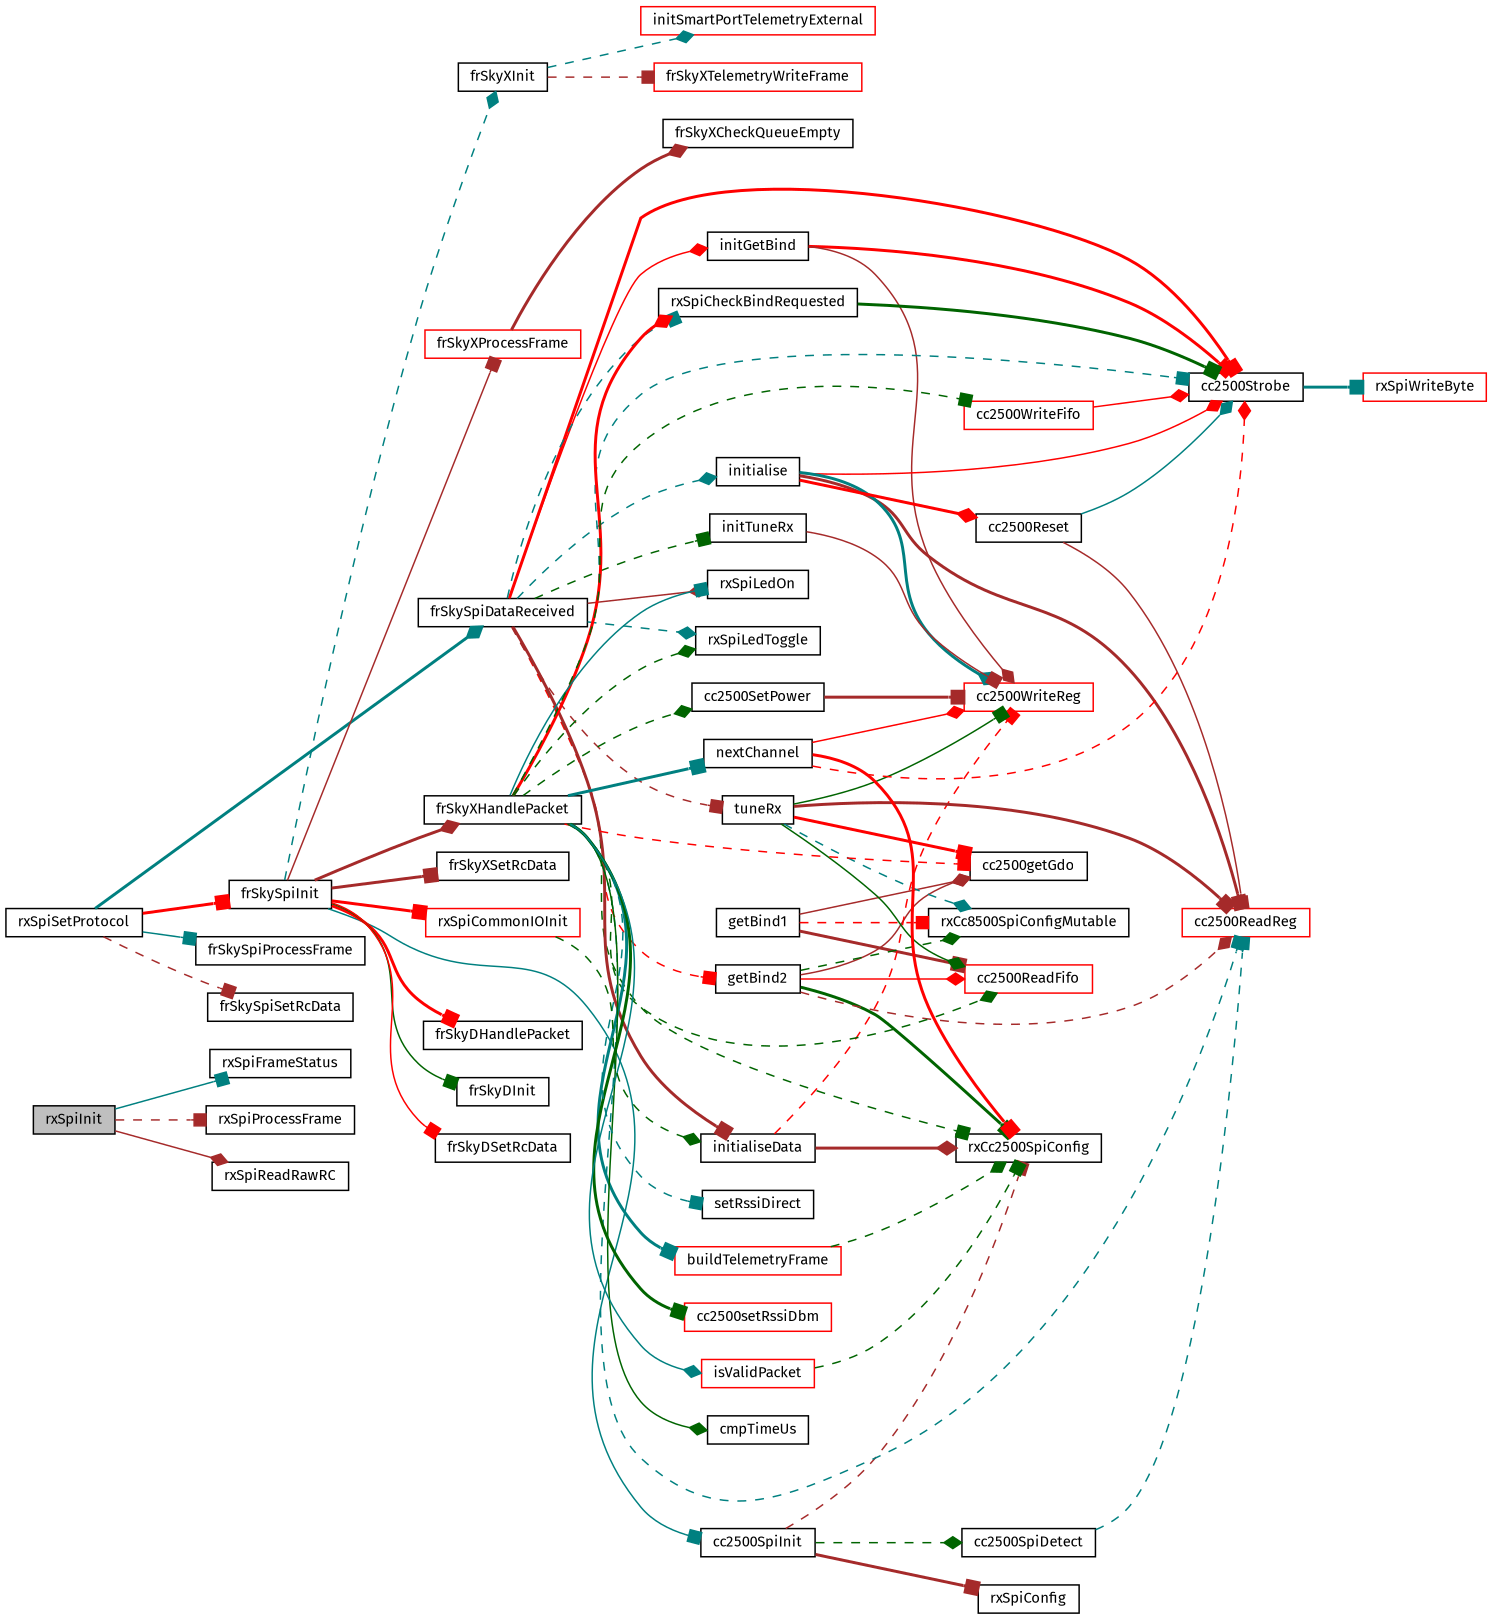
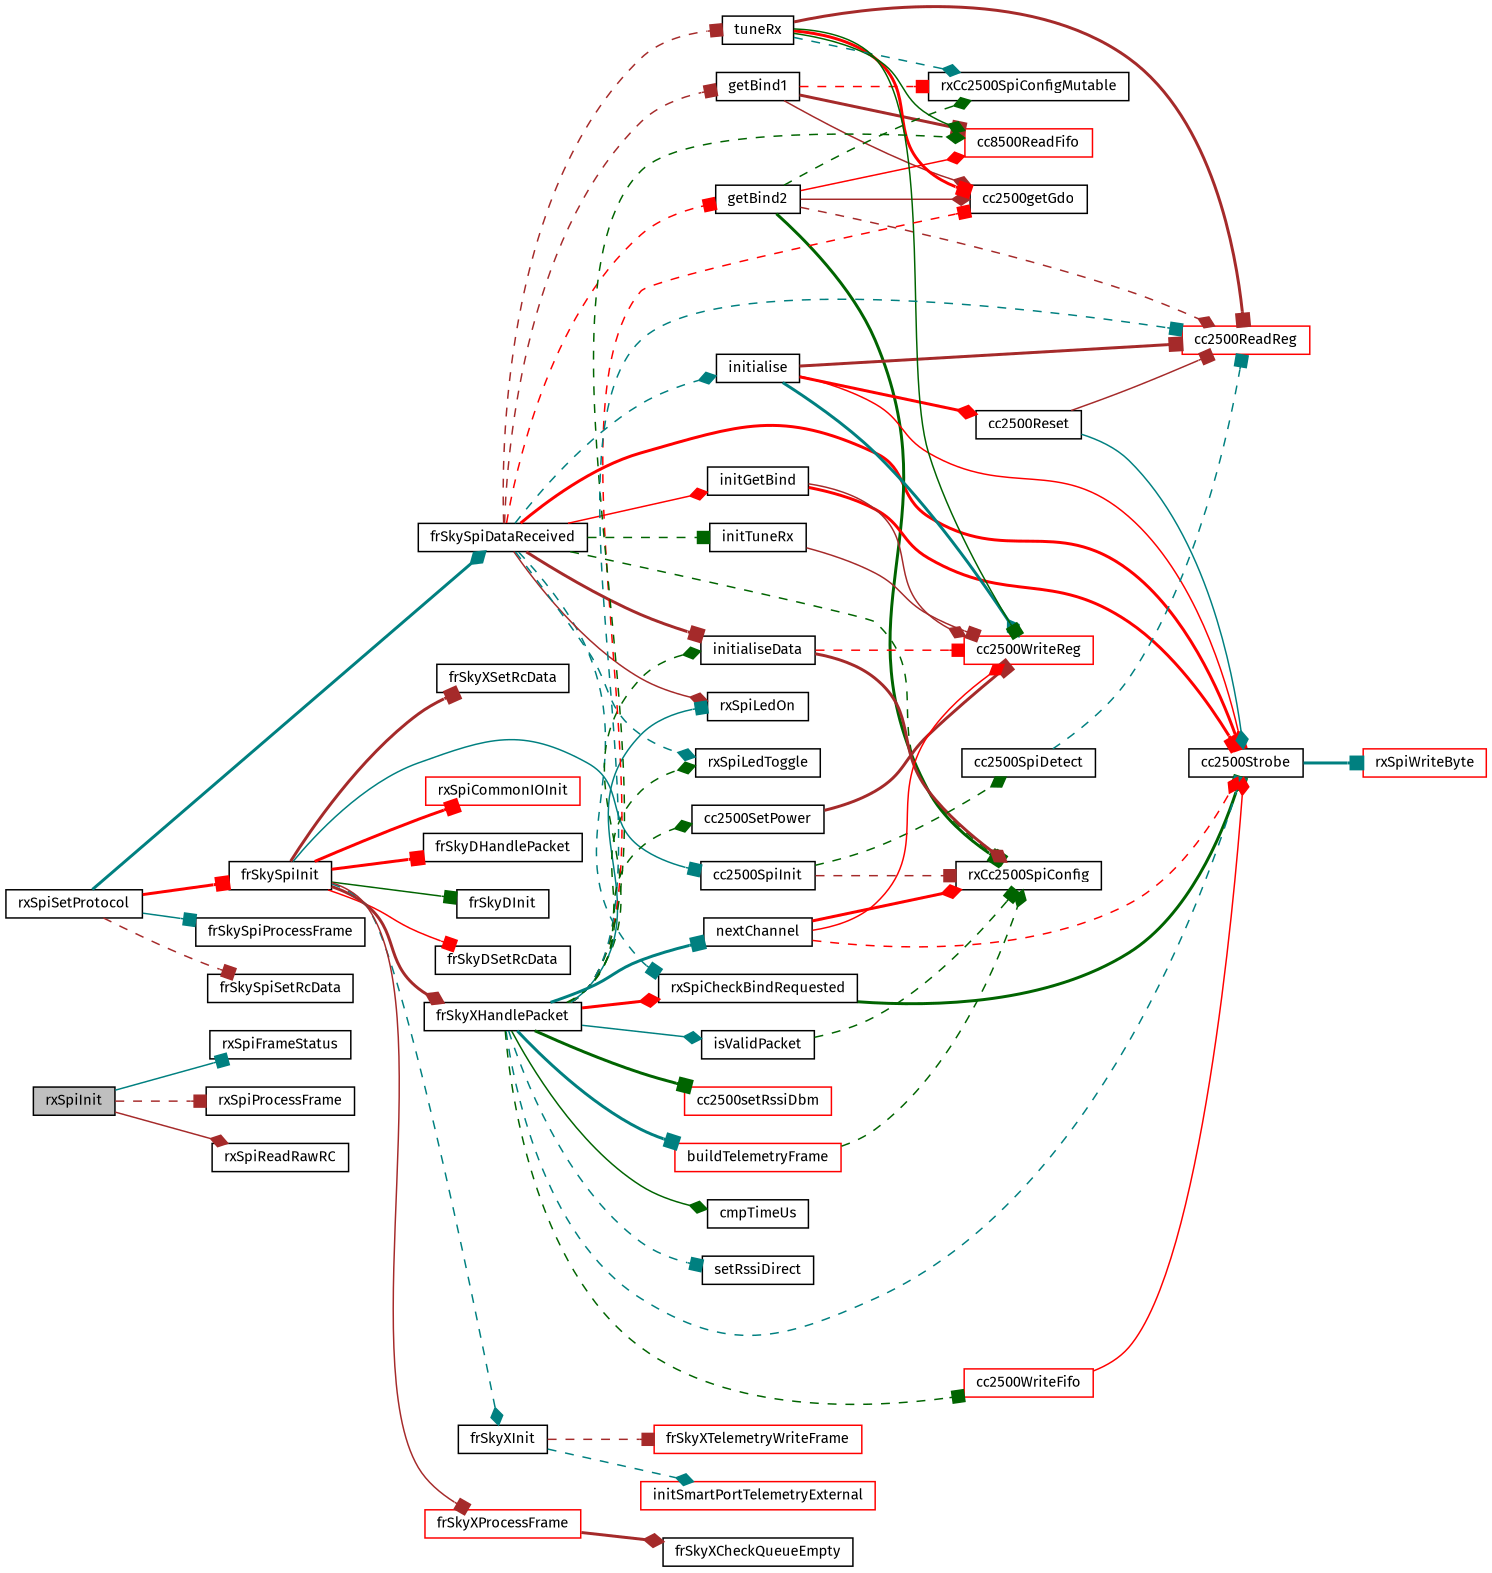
none -> (549, 278)
(1029, 923) -> (1029, 86)
(916, 969) -> (887, 905)
(1029, 979) -> (1029, 143)
(613, 1041) -> (610, 820)
(758, 1374) -> (758, 1045)
(1029, 1599) -> none
